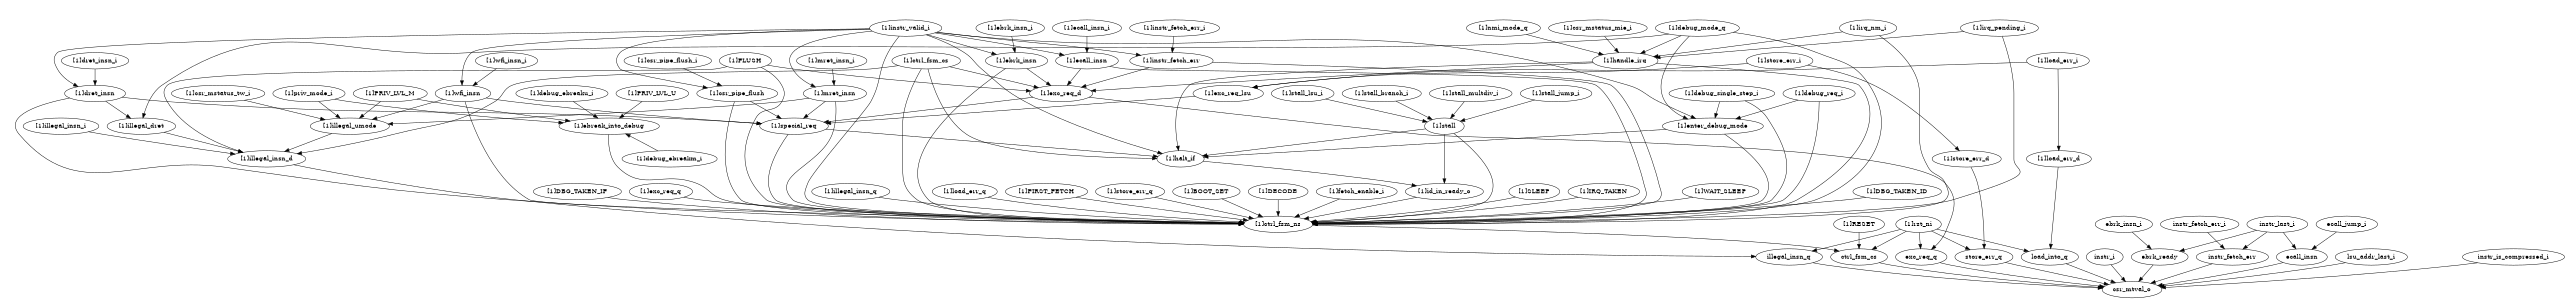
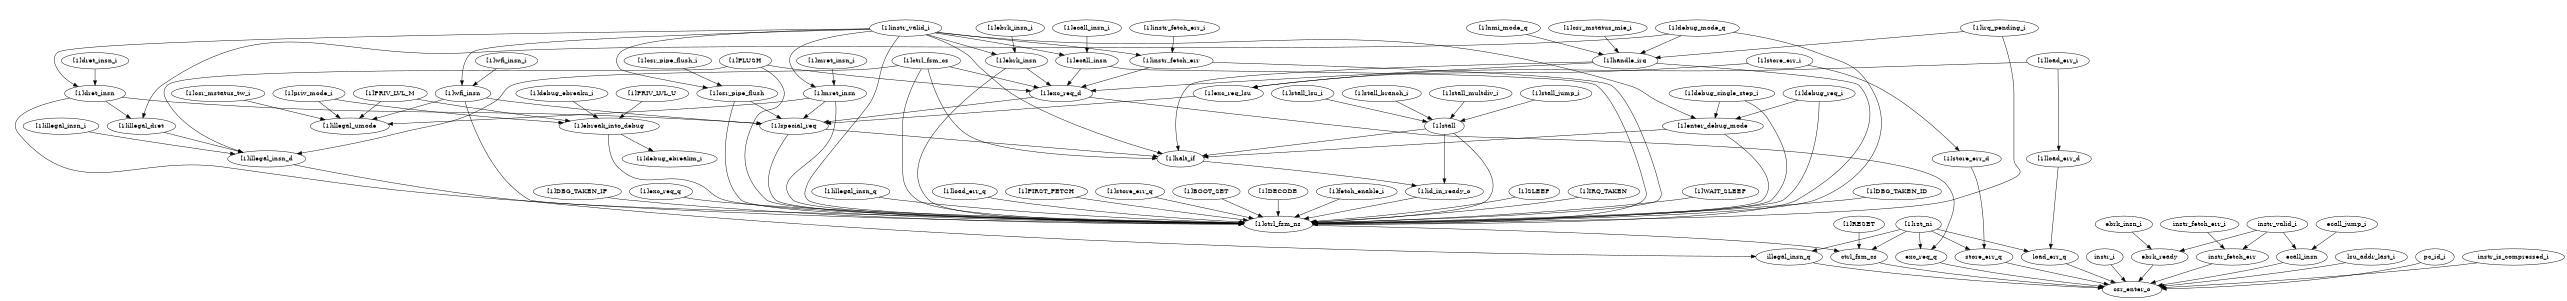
(1868, 28) -> none
(1663, 77) -> none
(310, 142) -> none
(644, 143) -> (635, 142)
(2277, 224) -> (2277, 224)
(2050, 257) -> (2050, 257)
none -> (2435, 257)
(2132, 290) -> (2132, 290)
